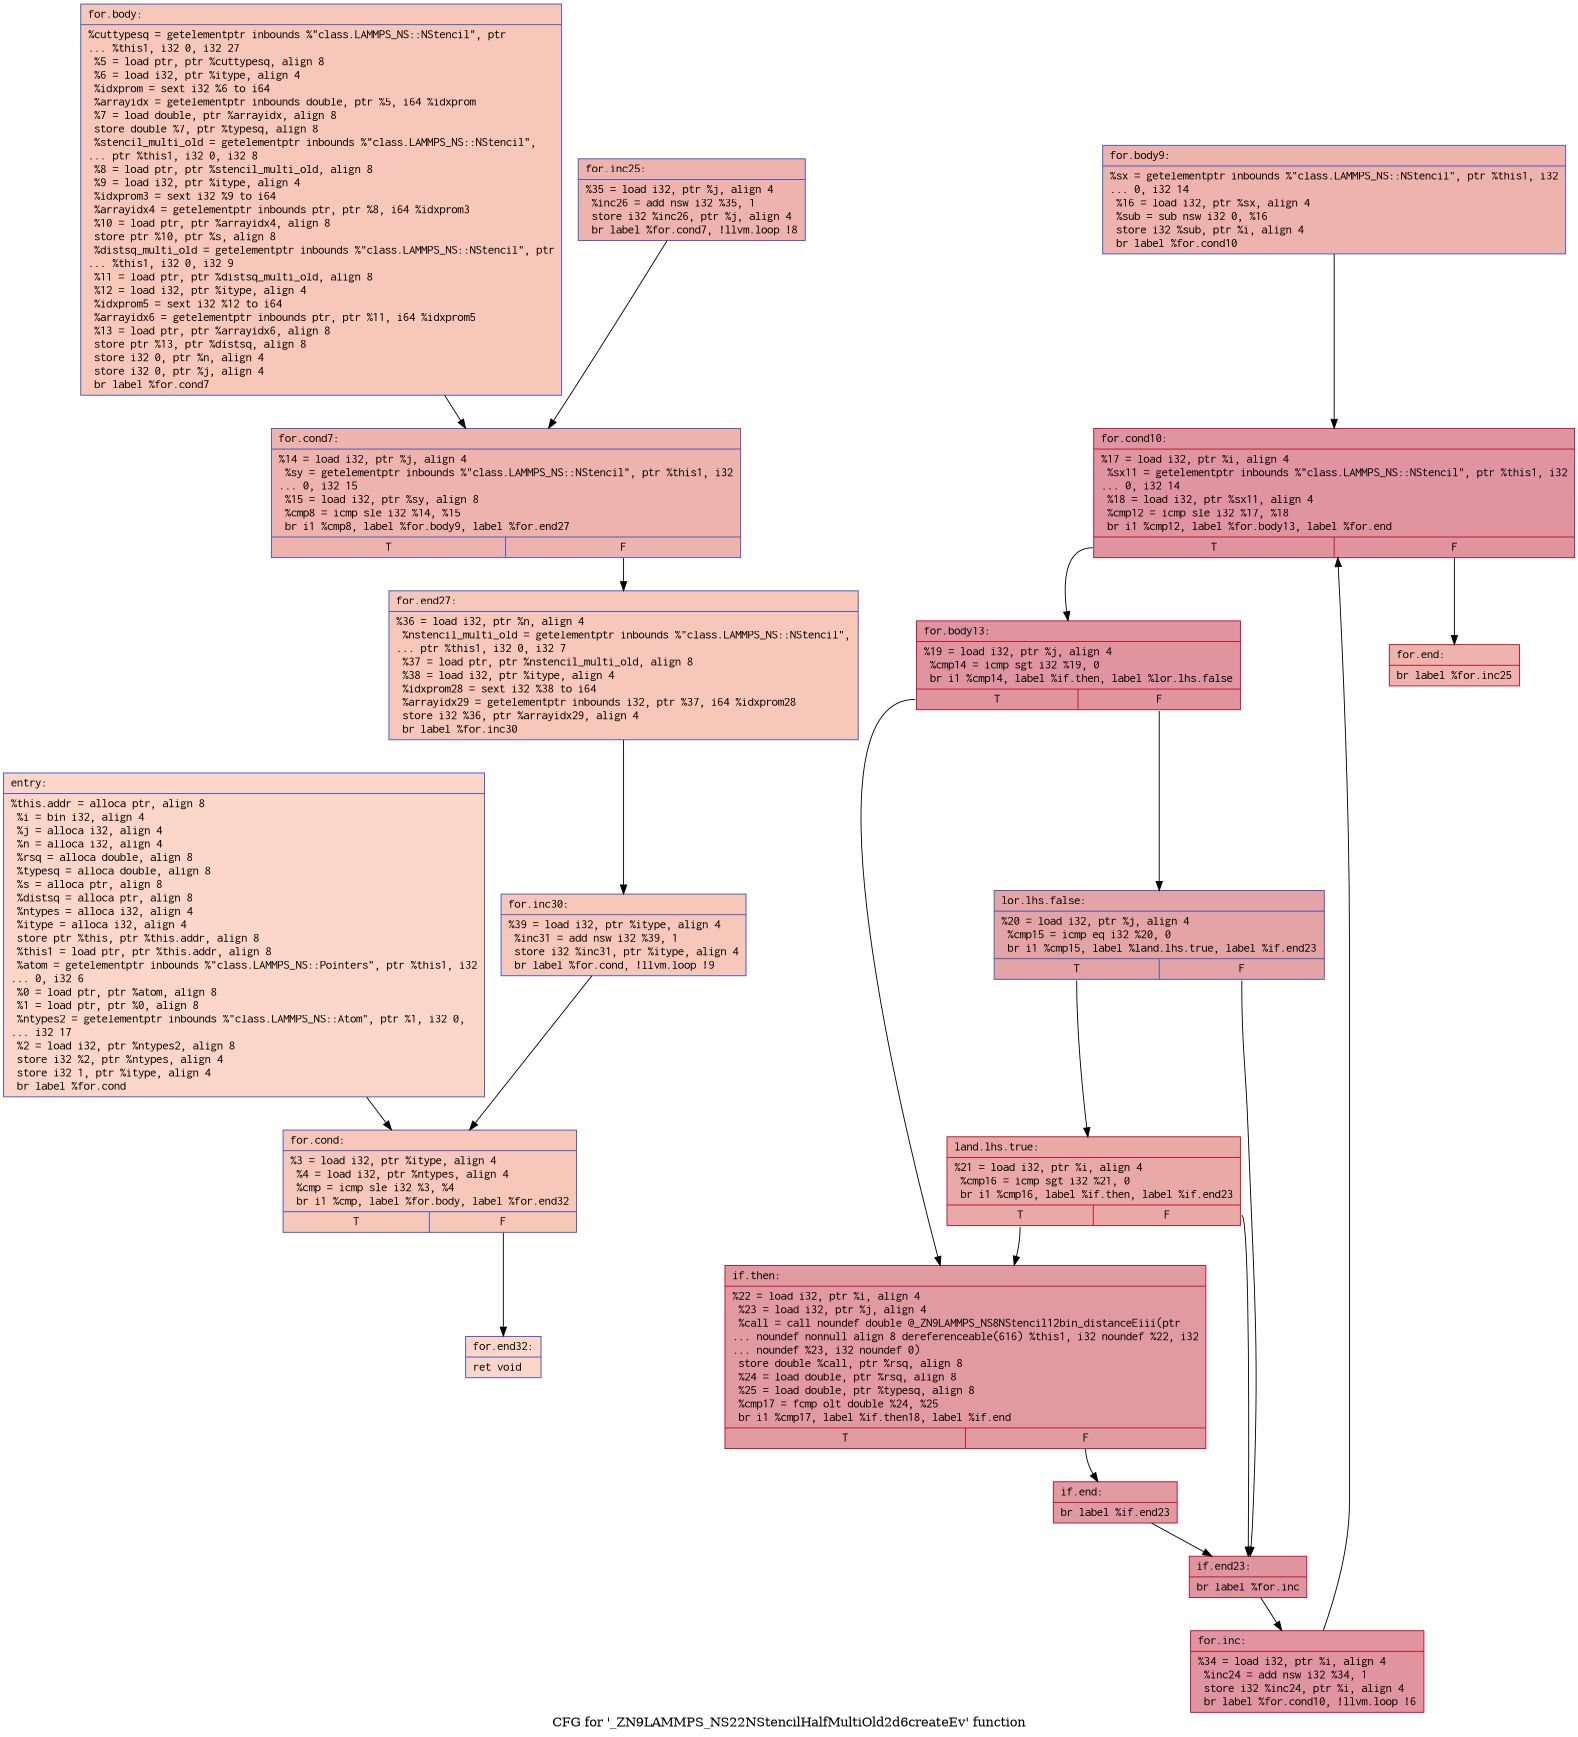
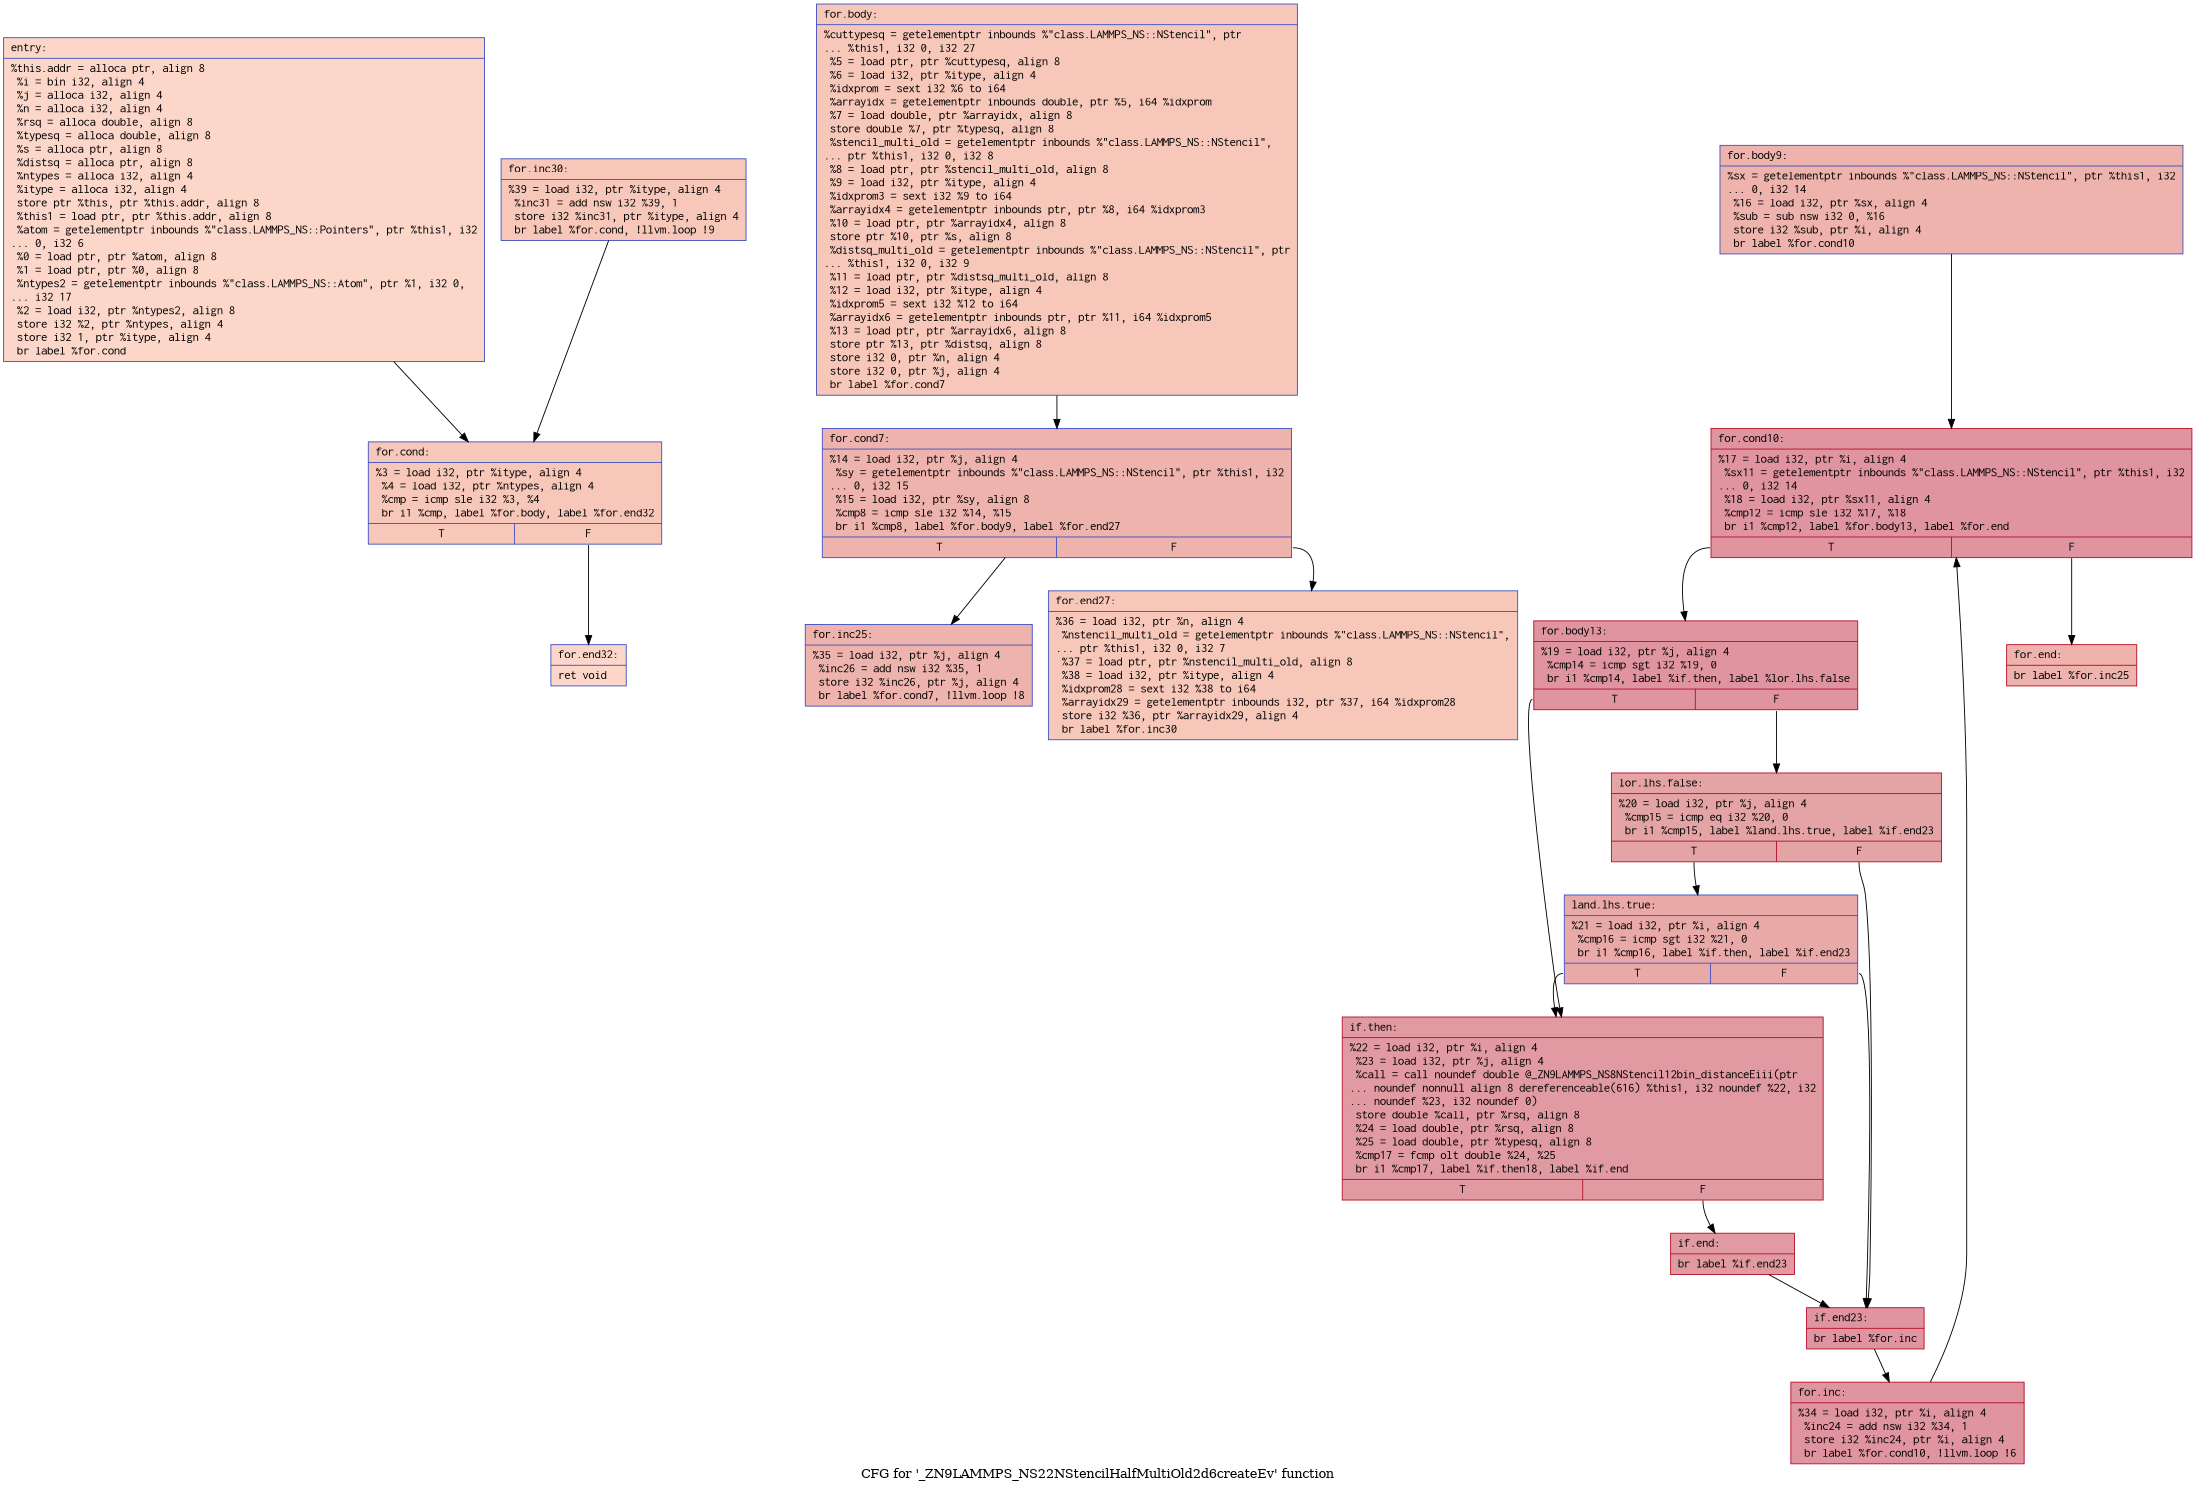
(611, 331) -> (981, 587)
(624, 812) -> none
(1159, 935) -> (1776, 817)
(1094, 1181) -> (1711, 939)
